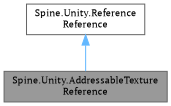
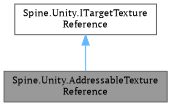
(86, 19) -> (86, 19)
